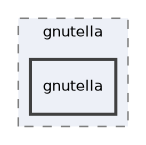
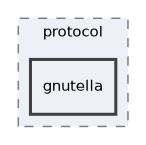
(73, 33) -> (73, 33)
